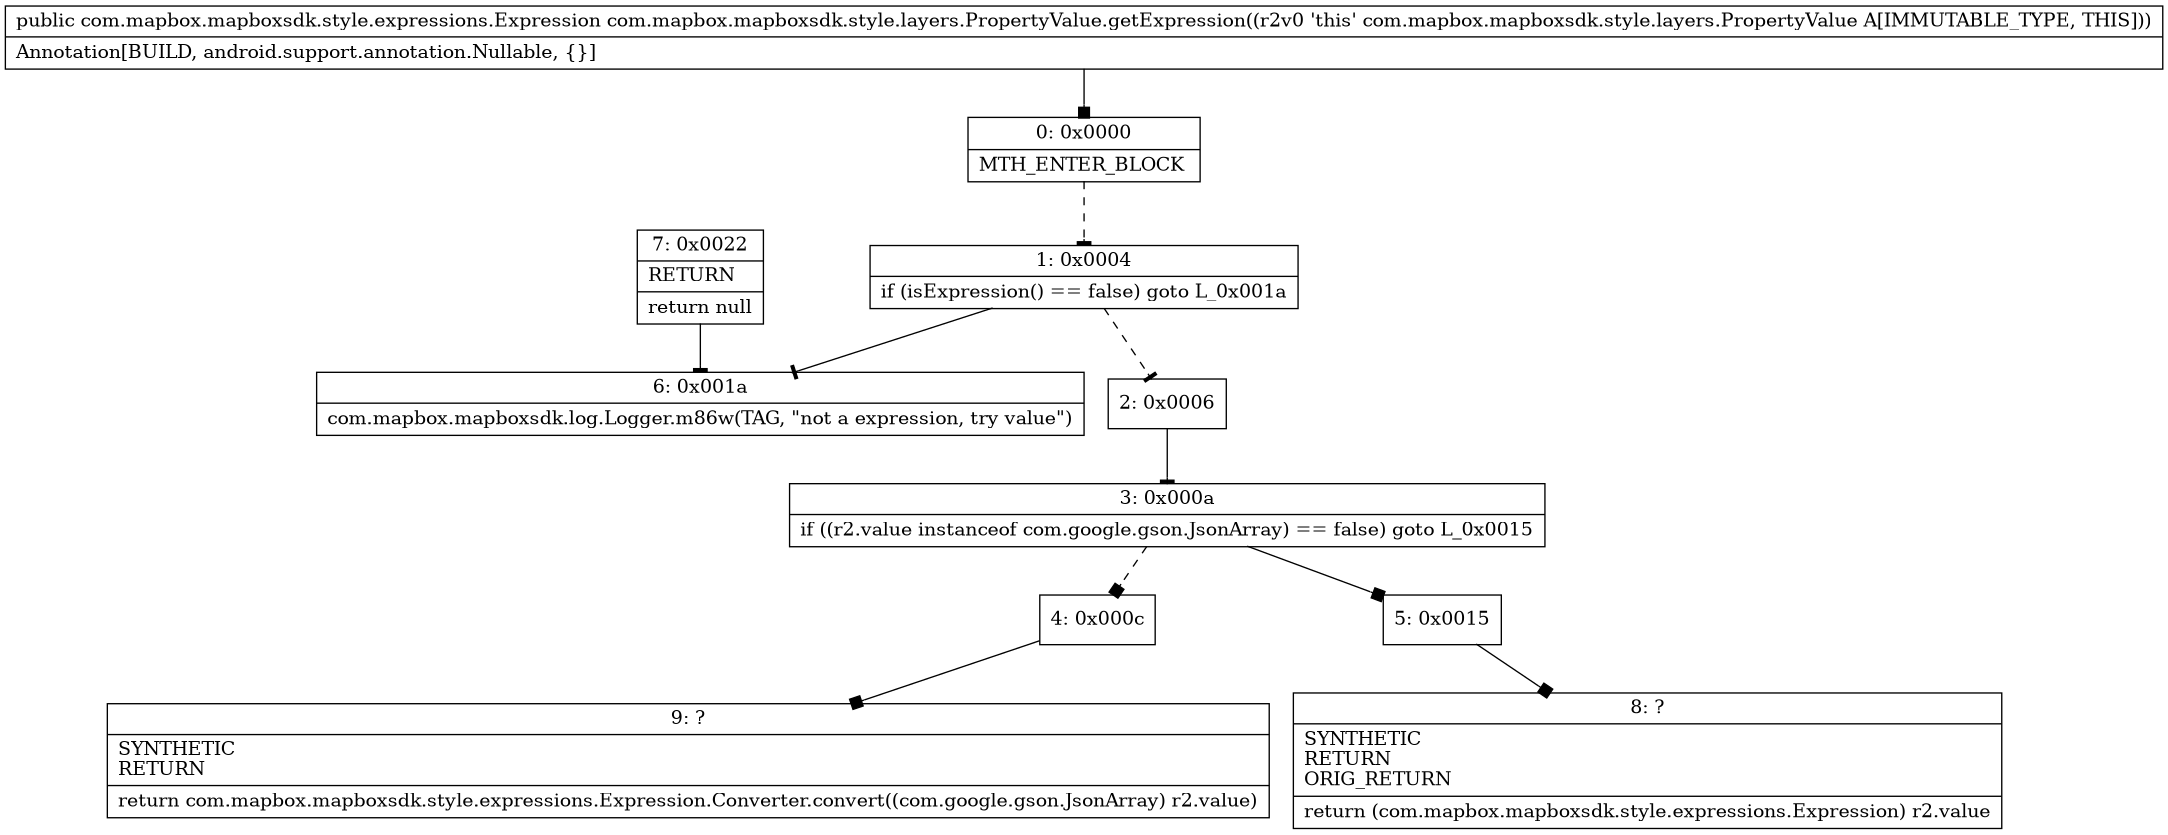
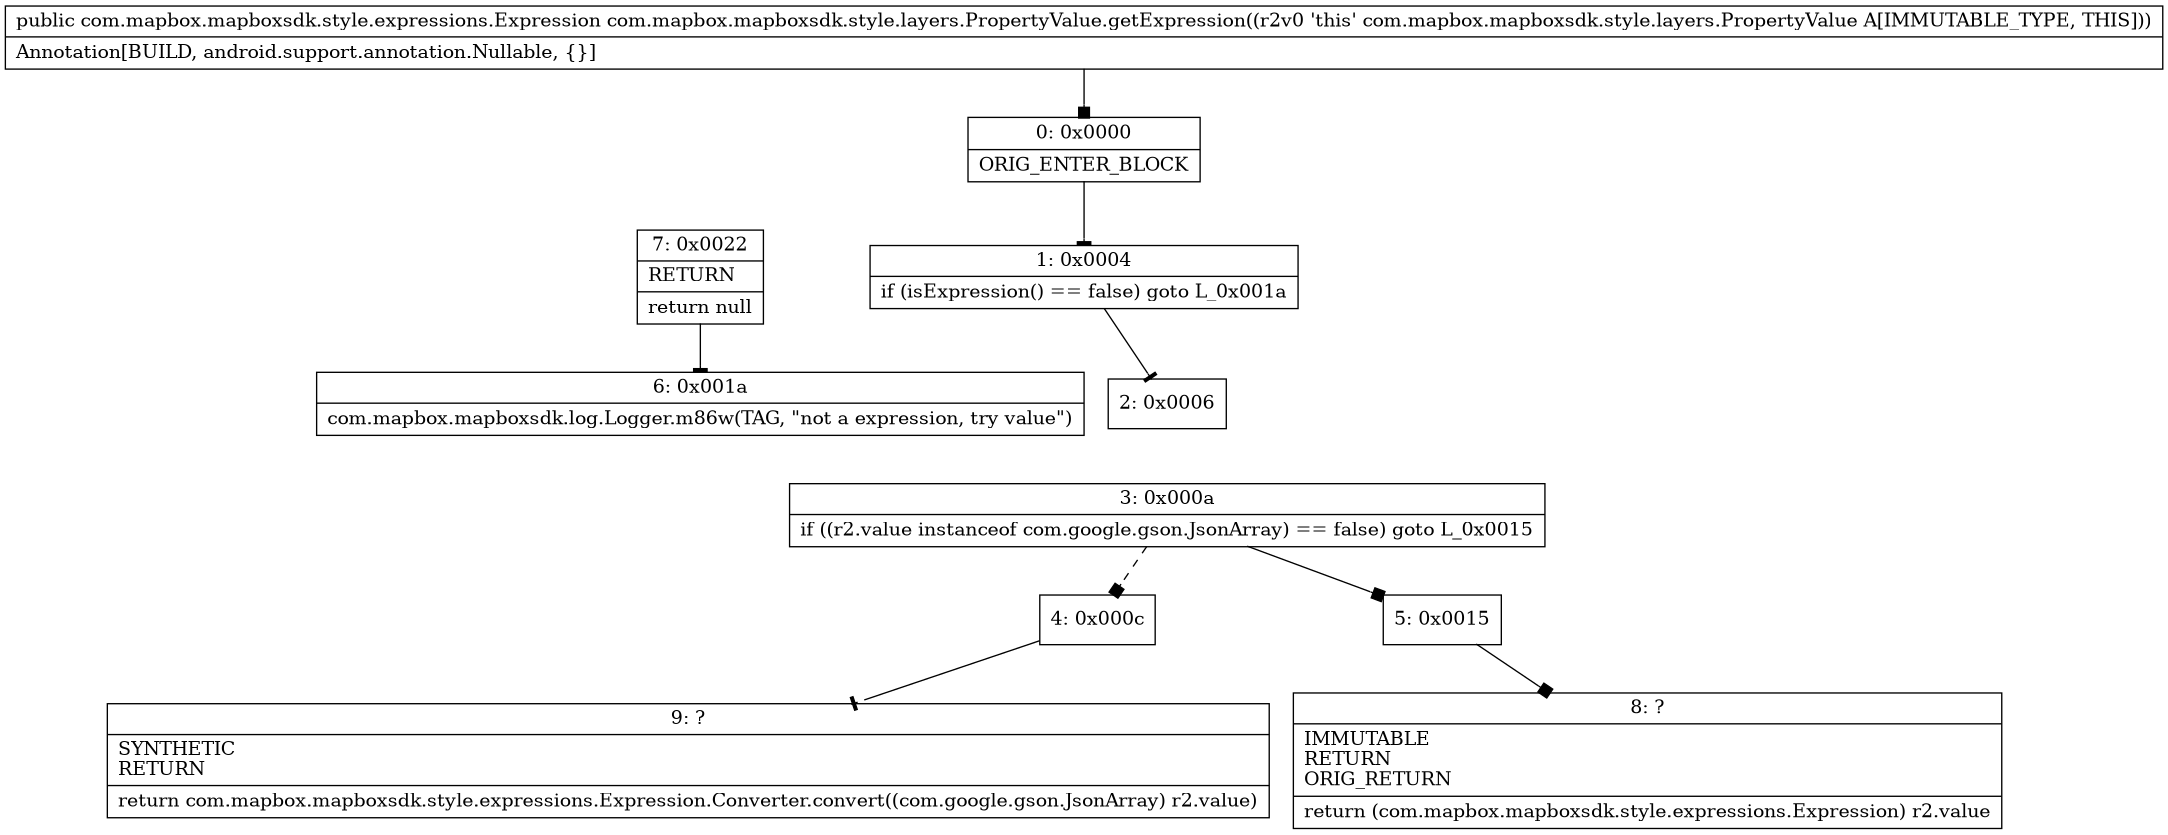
(1082, 165) -> (1084, 165)
(1084, 210) -> (1084, 210)
(895, 339) -> none
(1126, 341) -> (1126, 341)
(1167, 453) -> none
(952, 670) -> (952, 670)
(1363, 739) -> (1367, 739)
